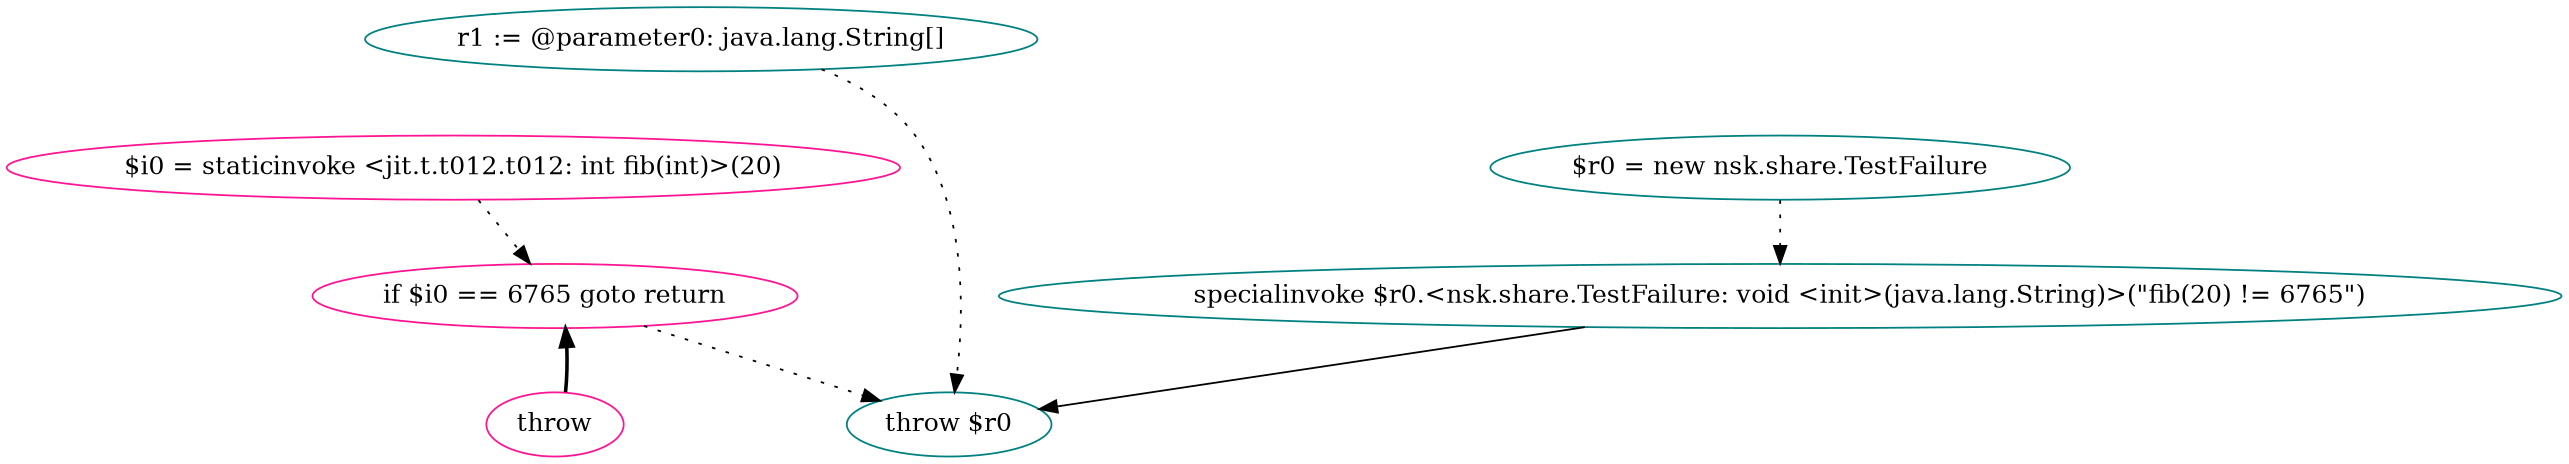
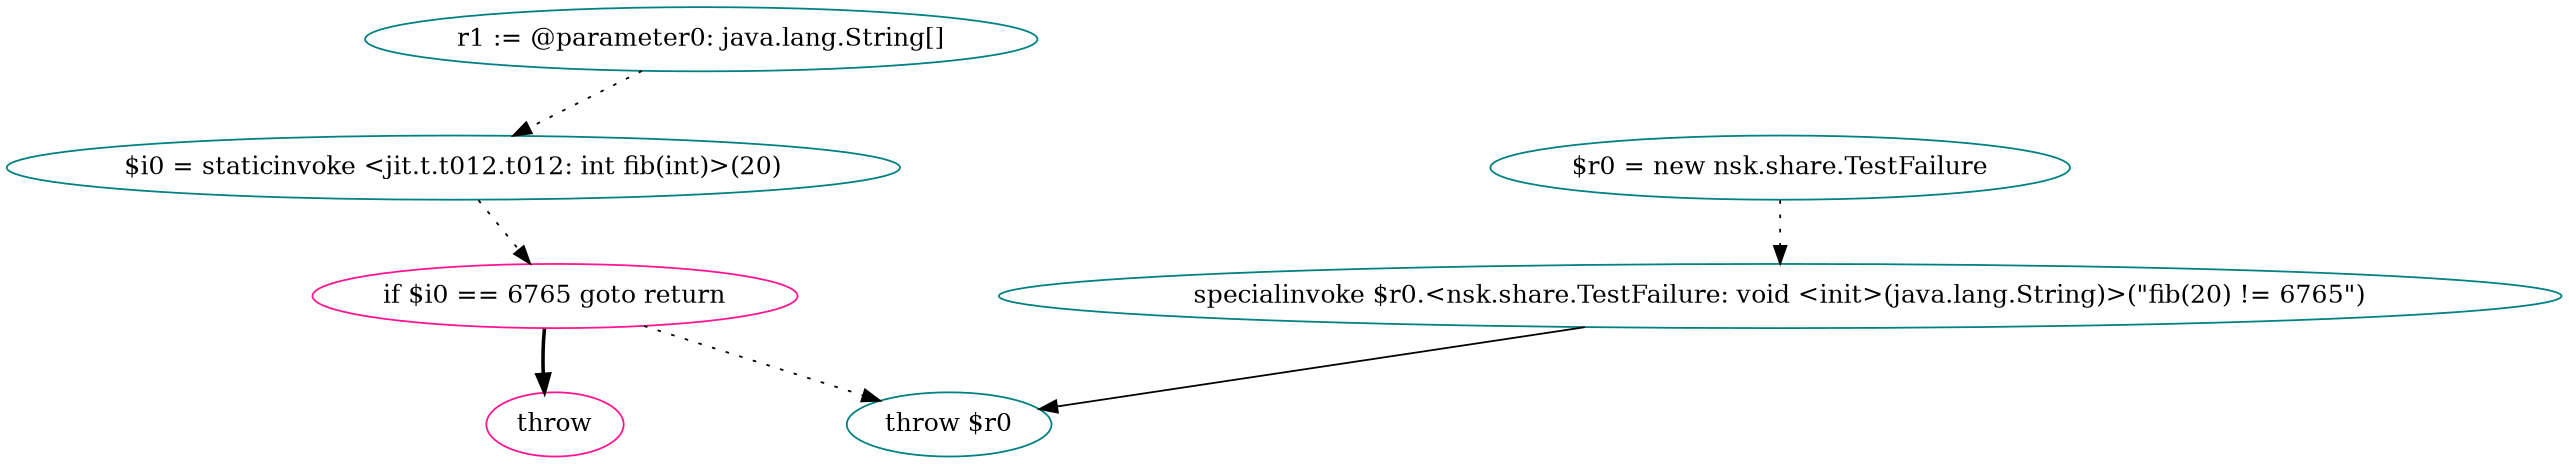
(453, 168) -> (453, 168)
(945, 194) -> (586, 99)
(567, 369) -> (543, 351)
